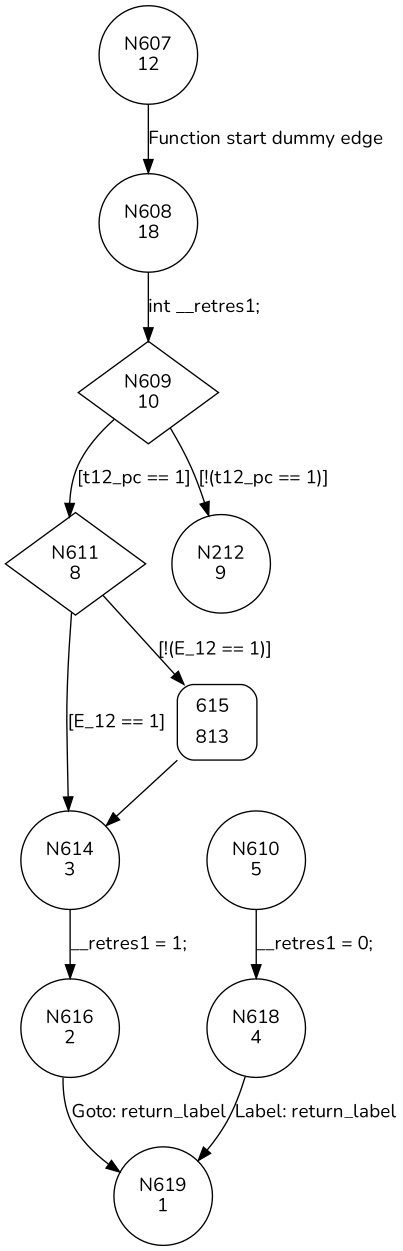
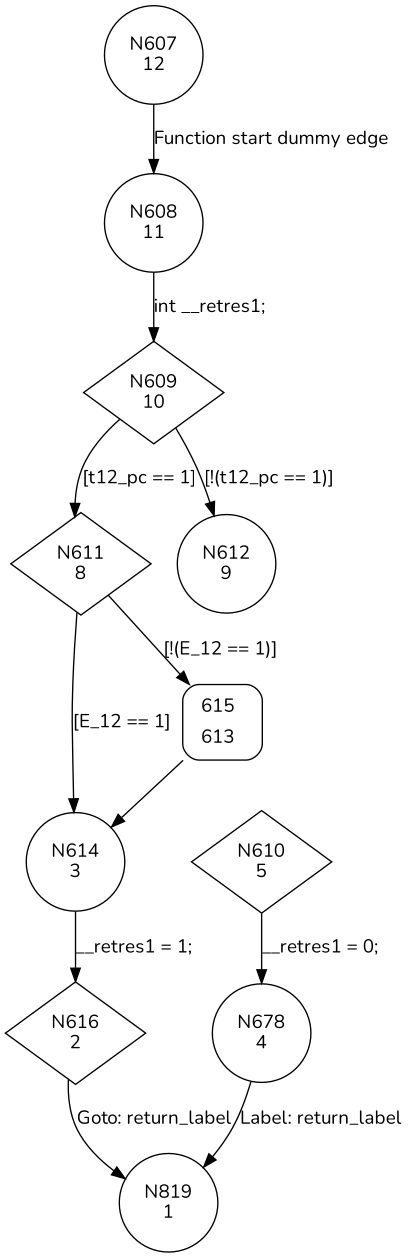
(148, 223) -> (154, 223)
(221, 564) -> (227, 564)
(212, 737) -> (218, 737)
(256, 860) -> (262, 862)
(70, 1028) -> (76, 1033)
(256, 1028) -> (262, 1033)
(163, 1196) -> (169, 1203)
